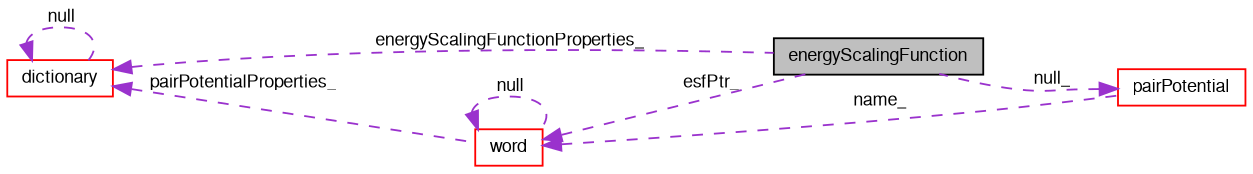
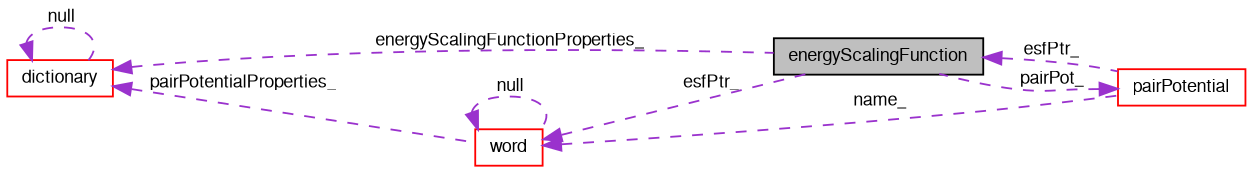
none -> (1060, 63)
(1051, 79) -> (1051, 79)
